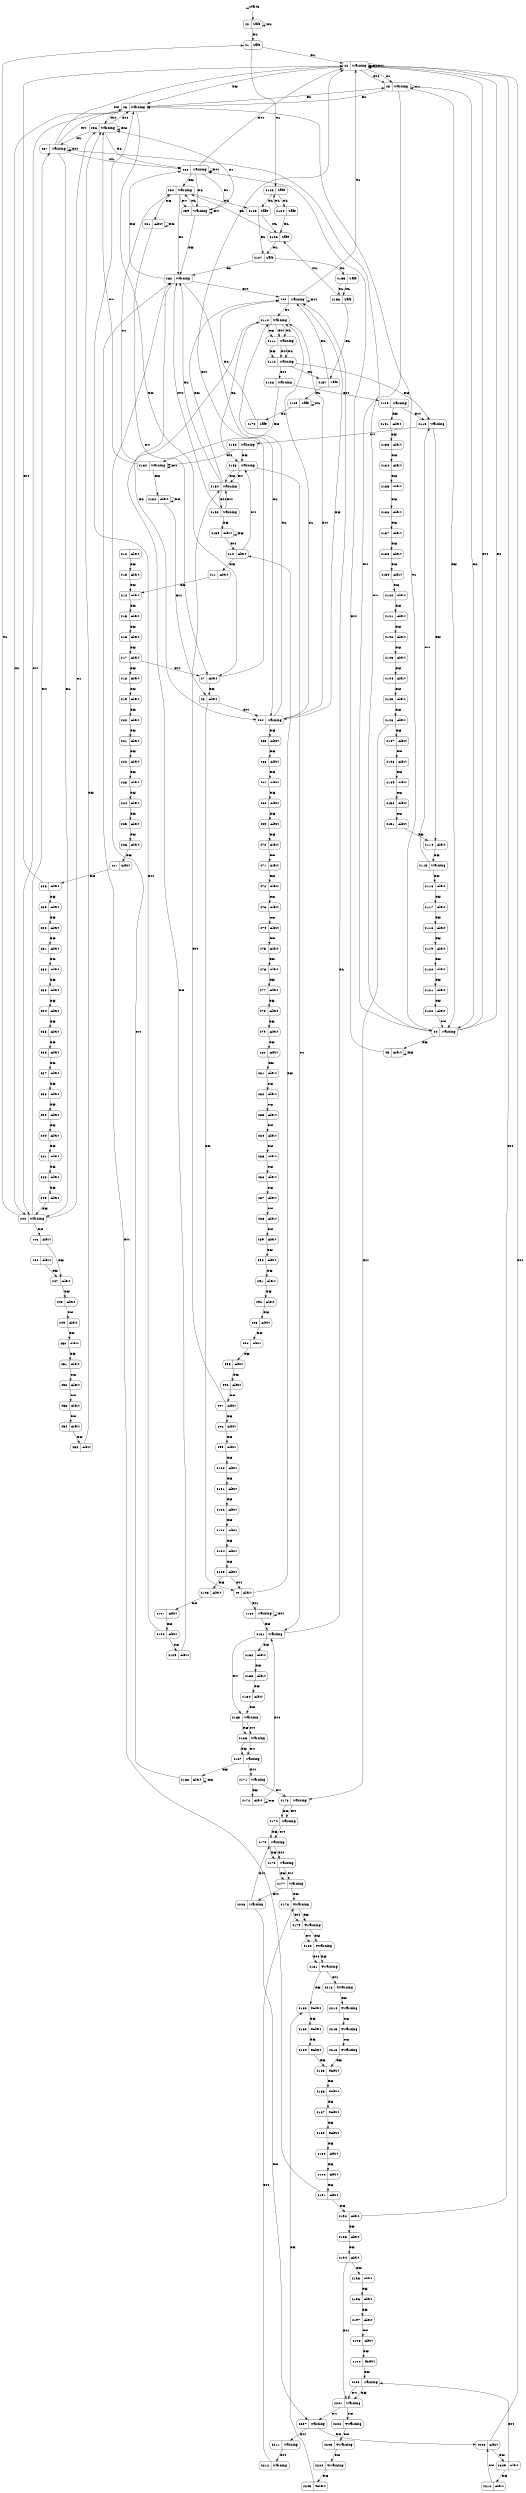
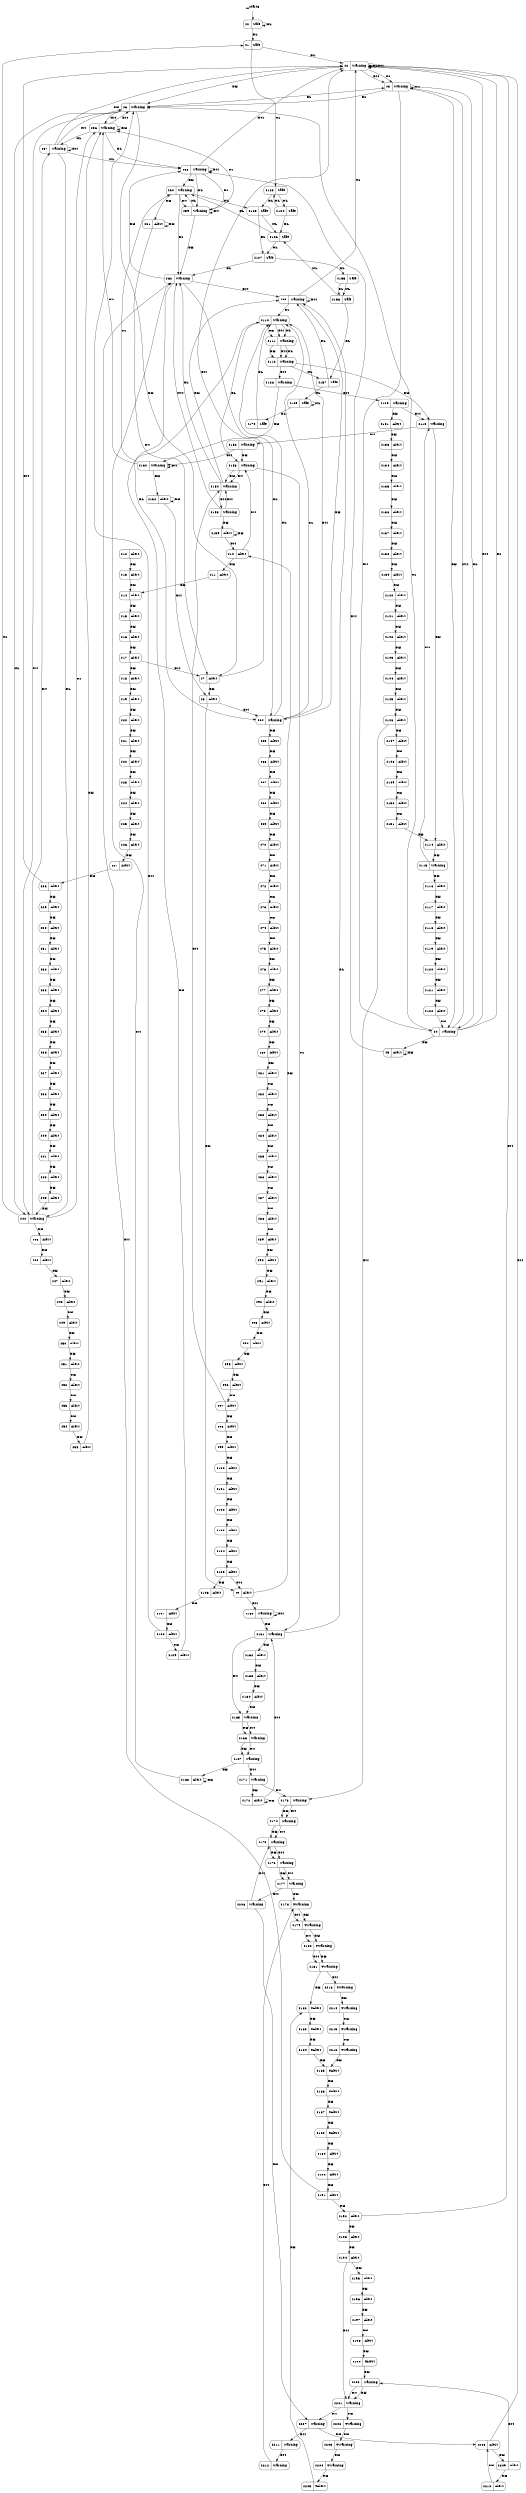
(221, 344) -> (258, 372)
(373, 497) -> (462, 542)
(56, 1258) -> (42, 1249)
